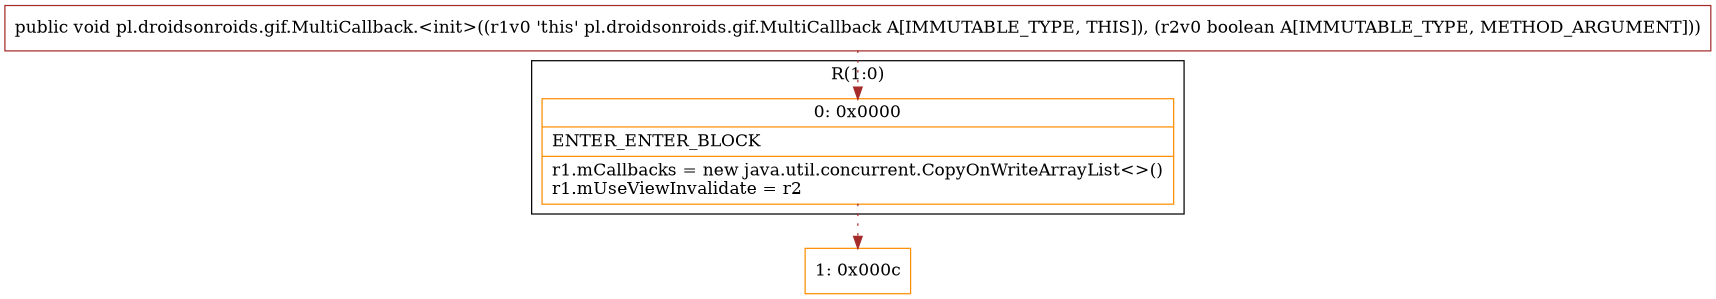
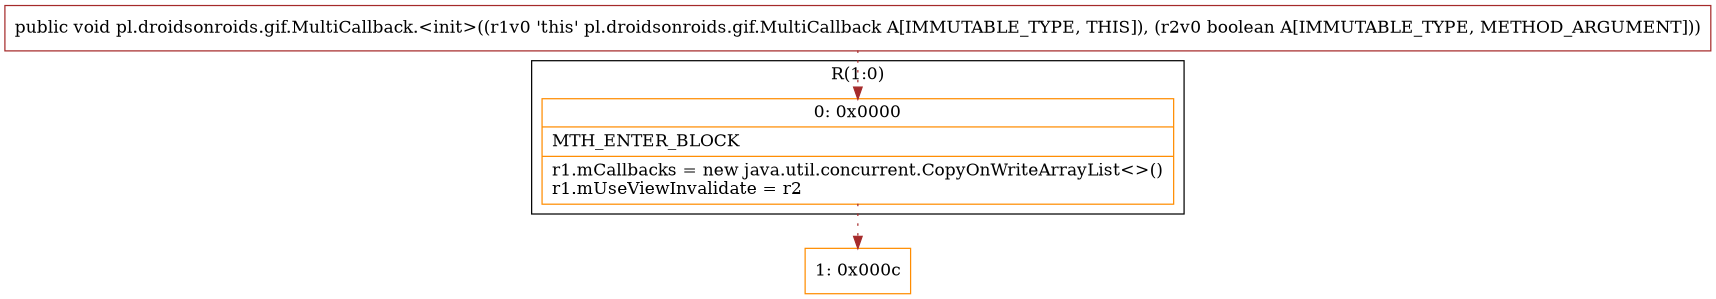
(657, 141) -> (646, 141)
